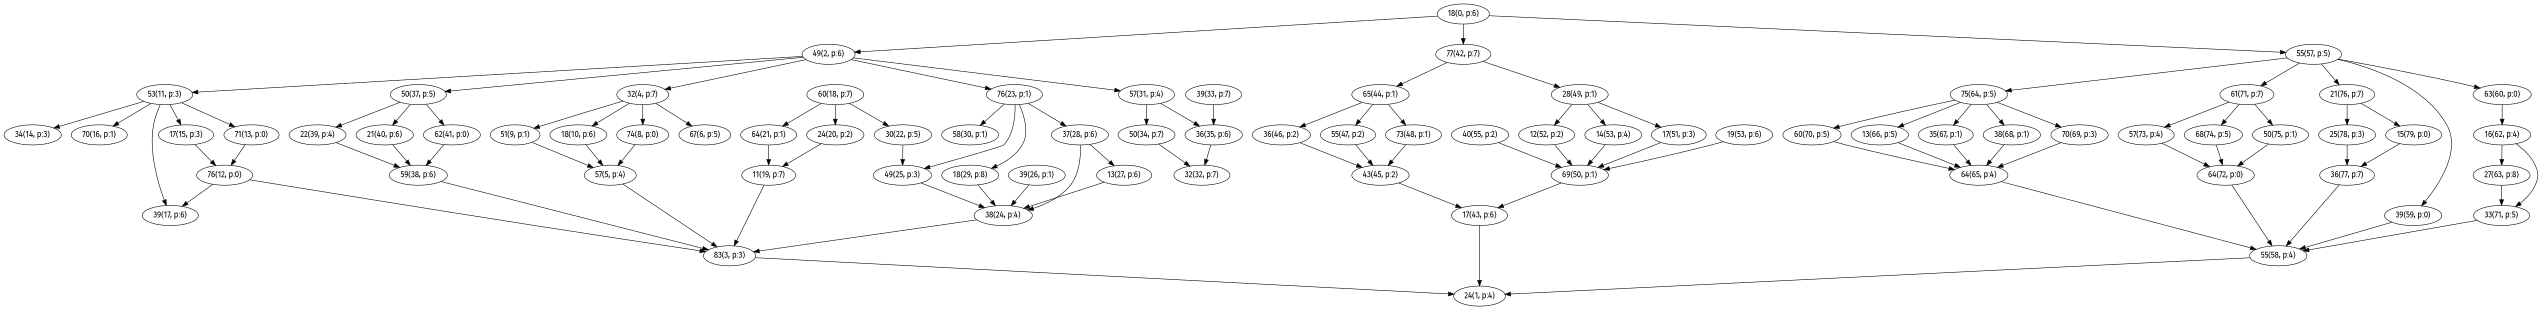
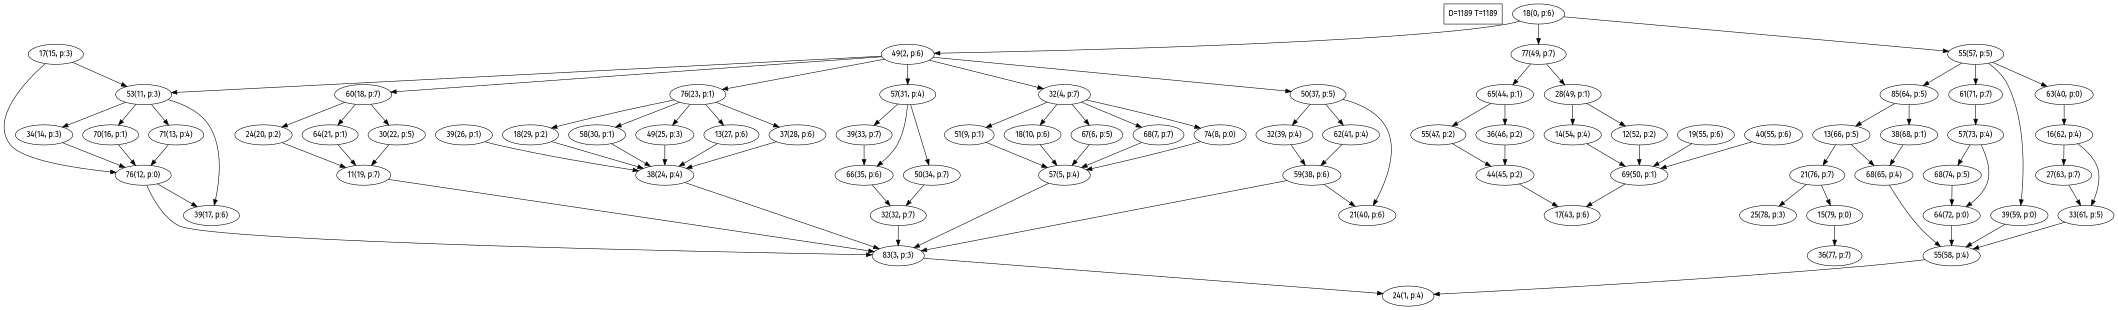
none -> (1473, 14)
(1463, 54) -> (1539, 54)
(2328, 72) -> (1831, 153)
none -> (639, 74)
(1979, 95) -> (1909, 95)
(2502, 95) -> (2064, 95)
(174, 112) -> (97, 73)
(2232, 112) -> (1965, 153)
none -> (888, 113)
(252, 135) -> (176, 135)
(318, 135) -> (1284, 135)
(452, 135) -> (1351, 135)
none -> (1159, 135)
(1214, 135) -> (864, 175)
(1413, 135) -> none
(1480, 135) -> (1774, 135)
(1613, 135) -> (1573, 135)
(1679, 135) -> none
(1744, 135) -> (1706, 135)
(1812, 135) -> none
(1946, 135) -> none
(2080, 135) -> none
(2280, 135) -> none
(903, 152) -> (382, 153)
(2347, 152) -> none
none -> (125, 153)
(400, 153) -> (1337, 194)
none -> (1083, 153)
(1100, 153) -> (713, 113)
none -> (91, 154)
none -> (628, 154)
(970, 175) -> (530, 135)
(1380, 175) -> (1505, 175)
(1979, 175) -> (1884, 175)
(2502, 175) -> (2064, 175)
(2315, 213) -> none
(2502, 215) -> (2086, 215)
none -> (898, 233)
(1480, 253) -> none
